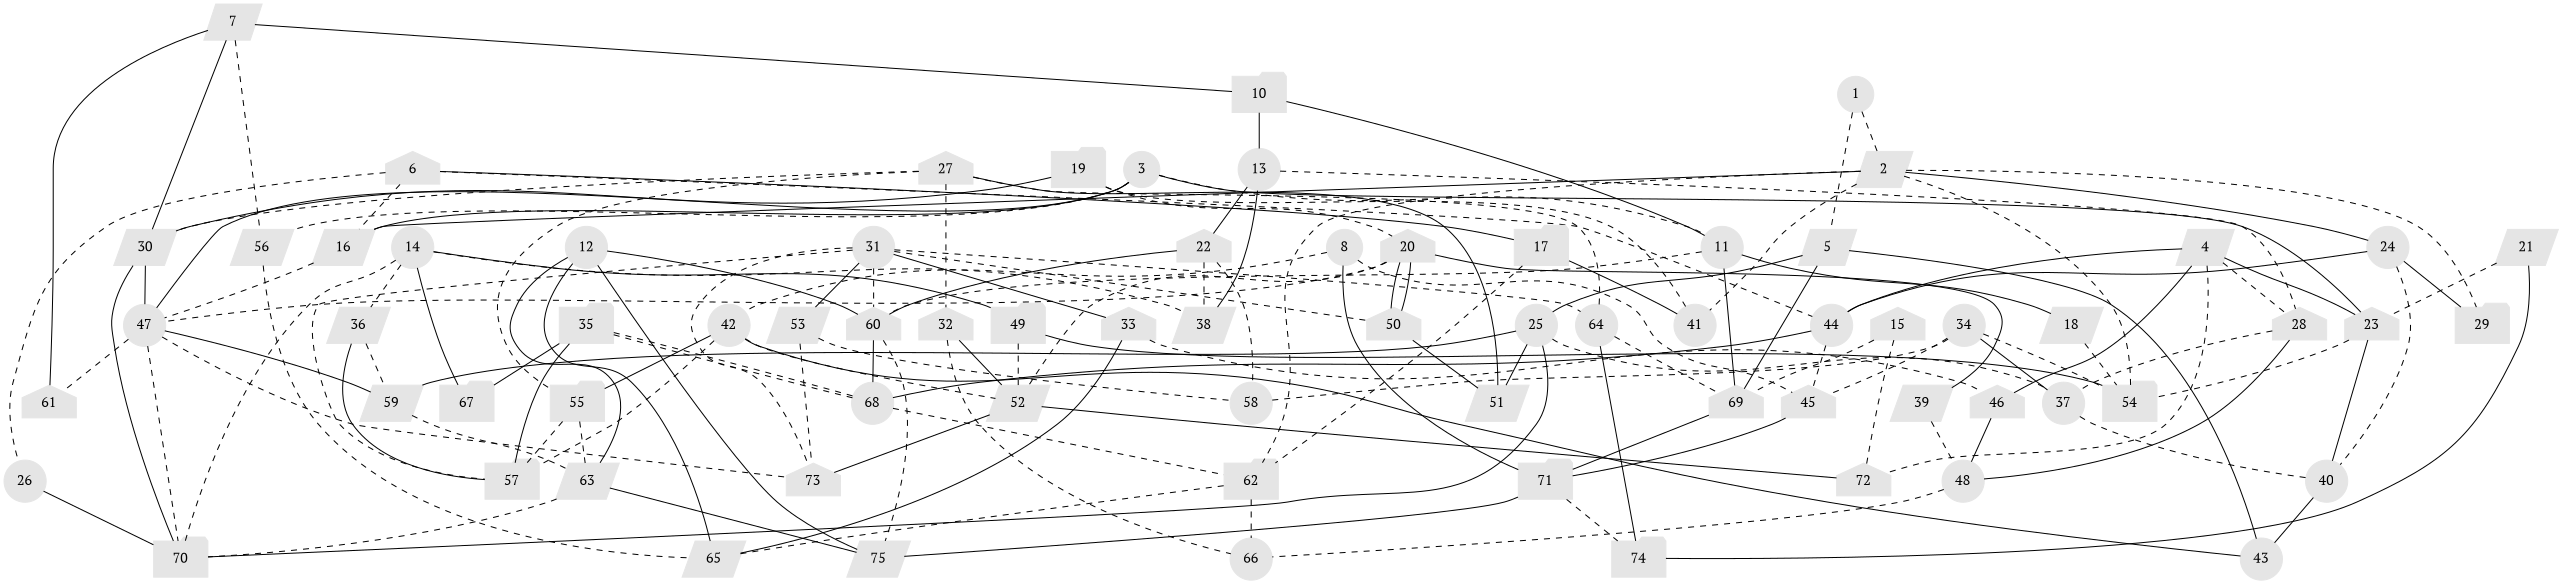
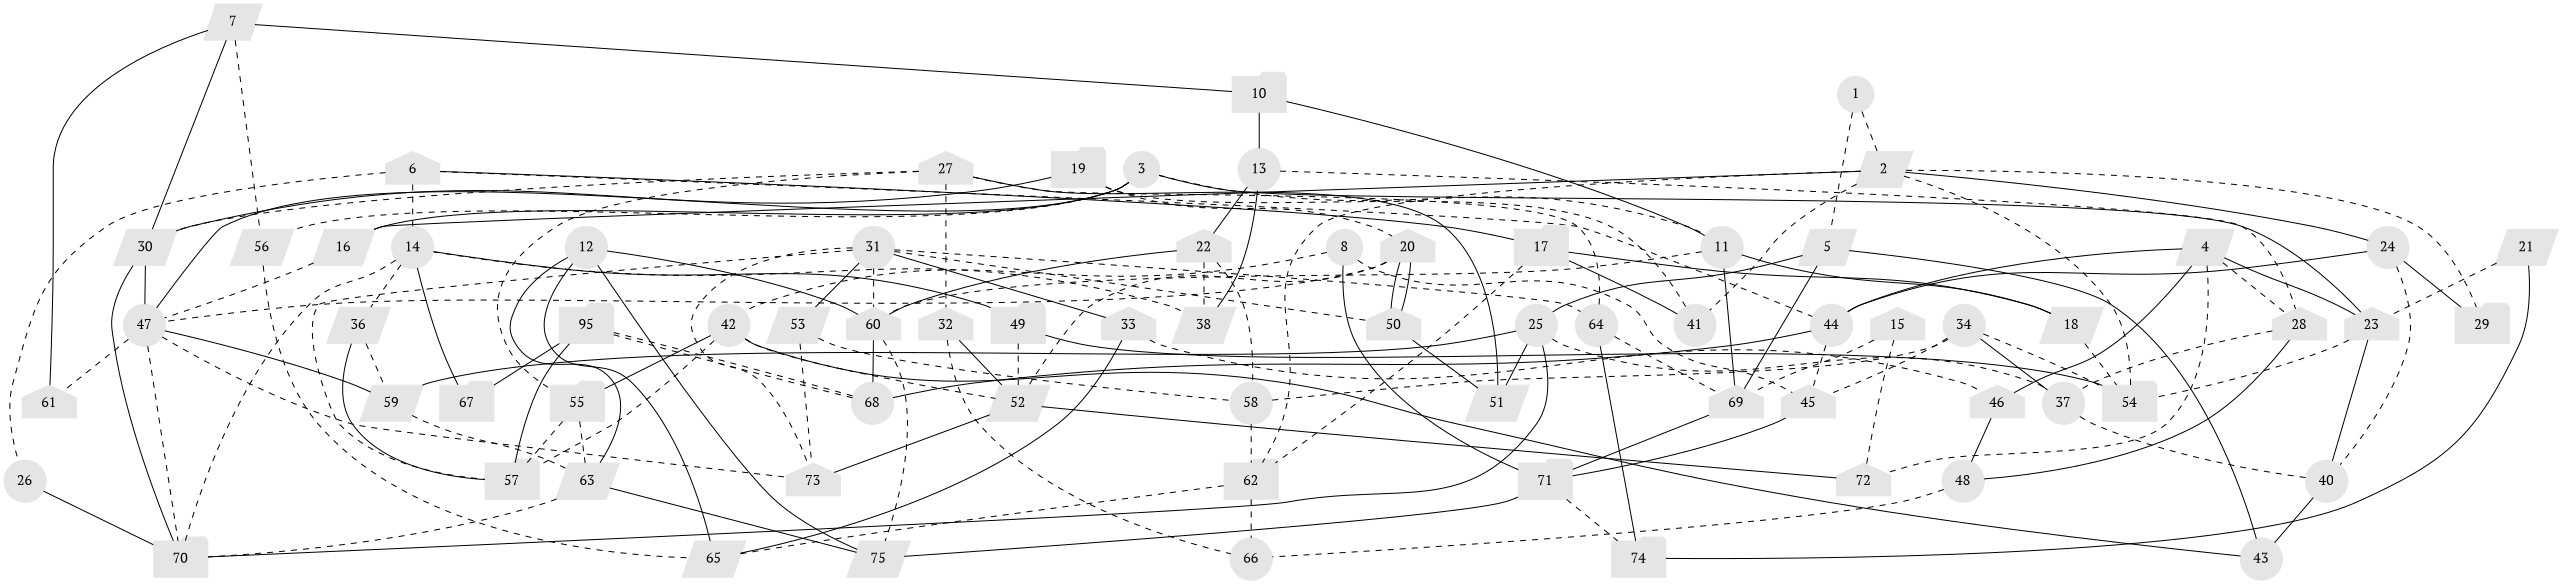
(380, 207) -> (413, 205)
none -> (1799, 276)
(586, 325) -> (586, 325)
(1922, 403) -> none
(1058, 442) -> (1251, 443)
